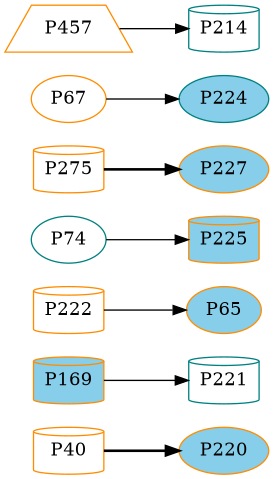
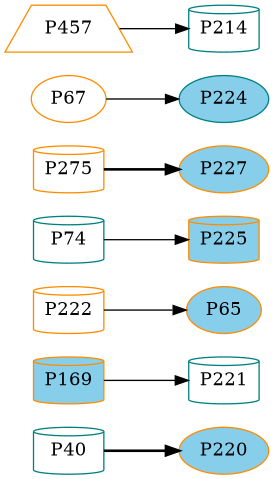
(69, 240) -> (69, 240)
(69, 451) -> (69, 451)
